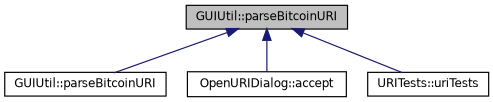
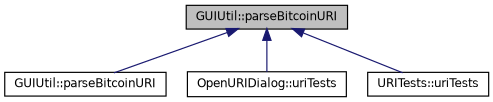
(267, 84) -> (267, 84)
